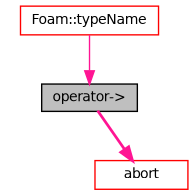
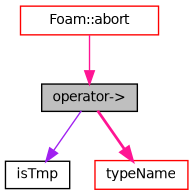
(90, 20) -> (90, 20)
none -> (38, 175)
(141, 175) -> (141, 175)
